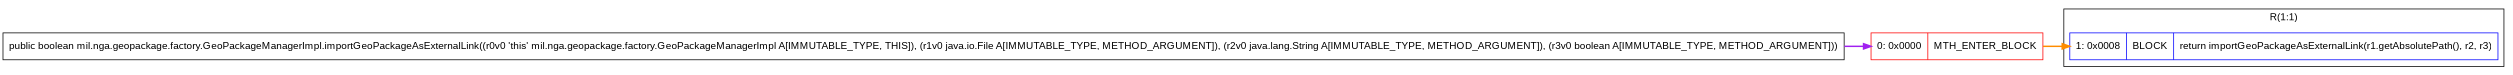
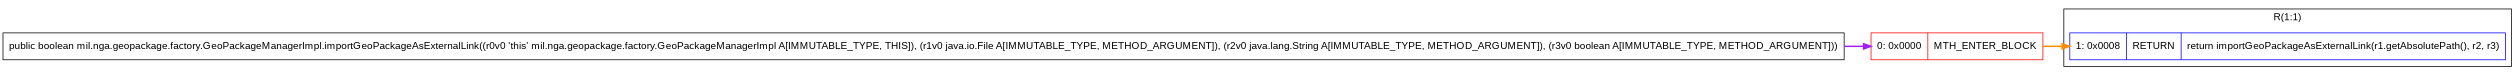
(2150, 46) -> (2154, 46)
